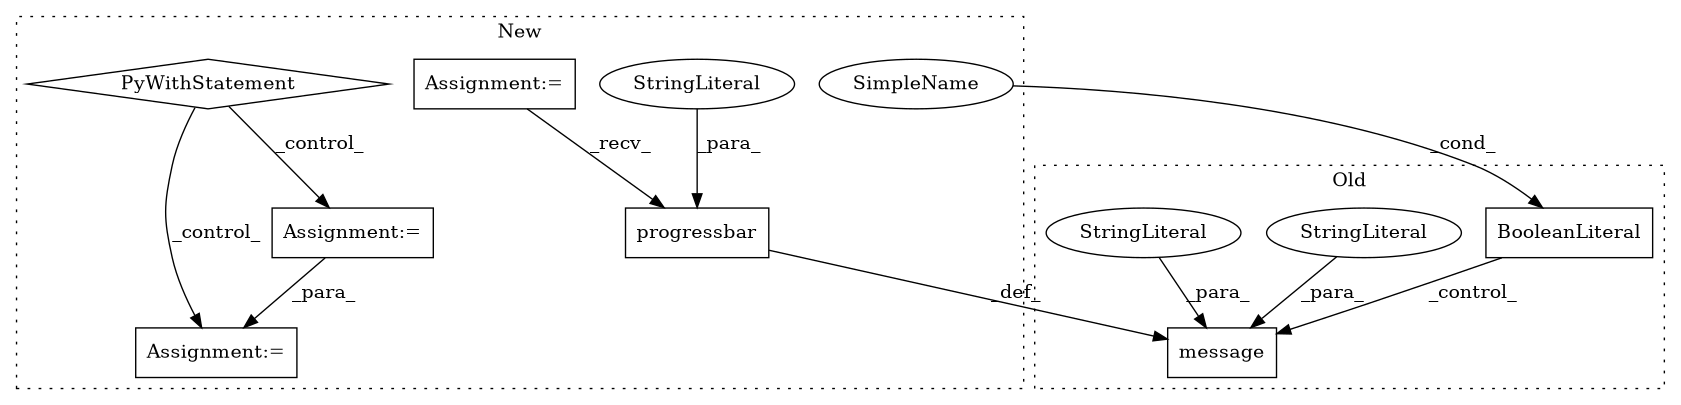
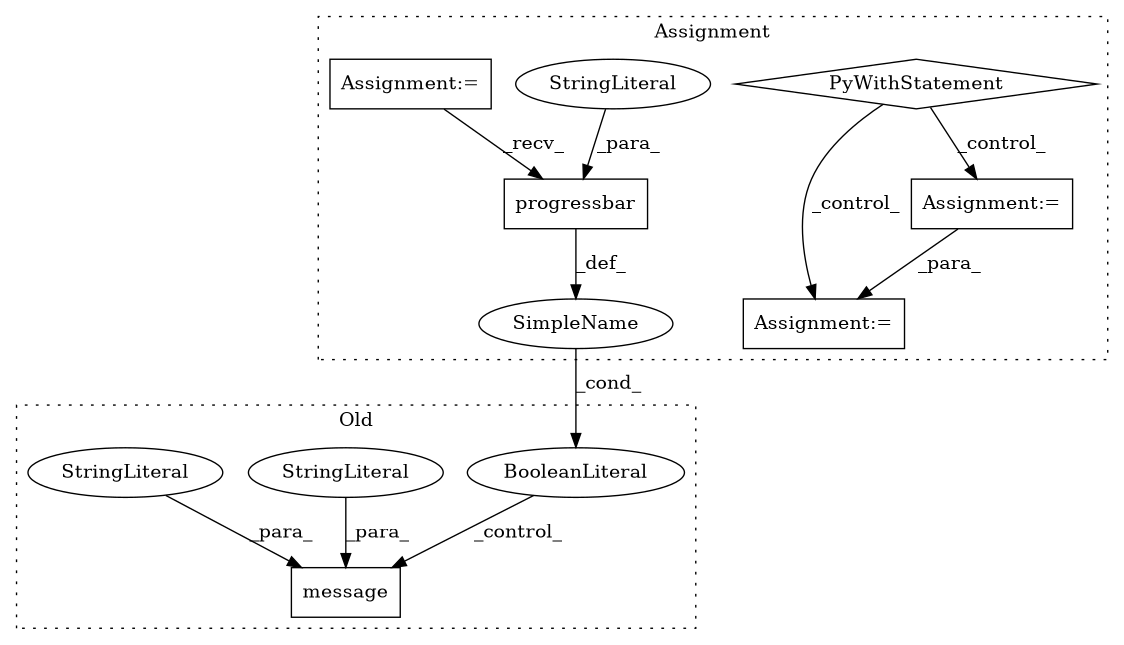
(520, 32) -> (713, 32)
(1569, 233) -> (576, 473)
(962, 293) -> (576, 257)
